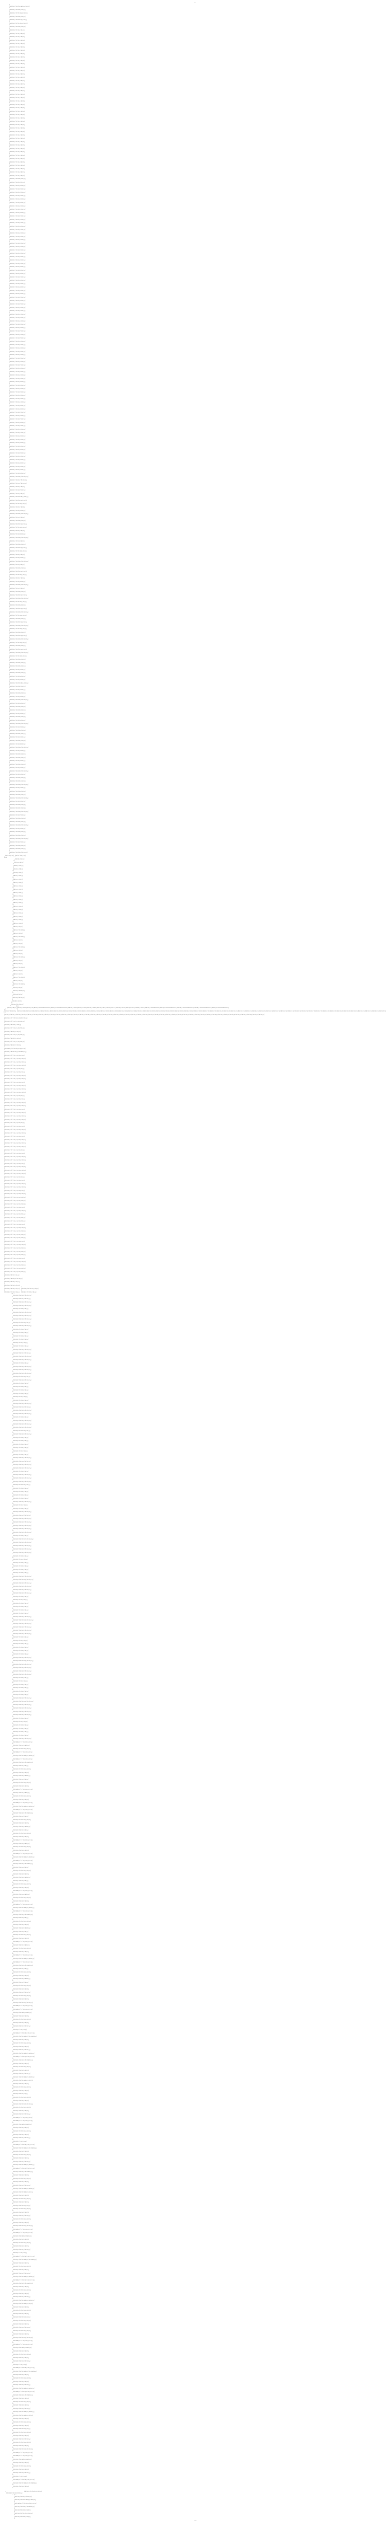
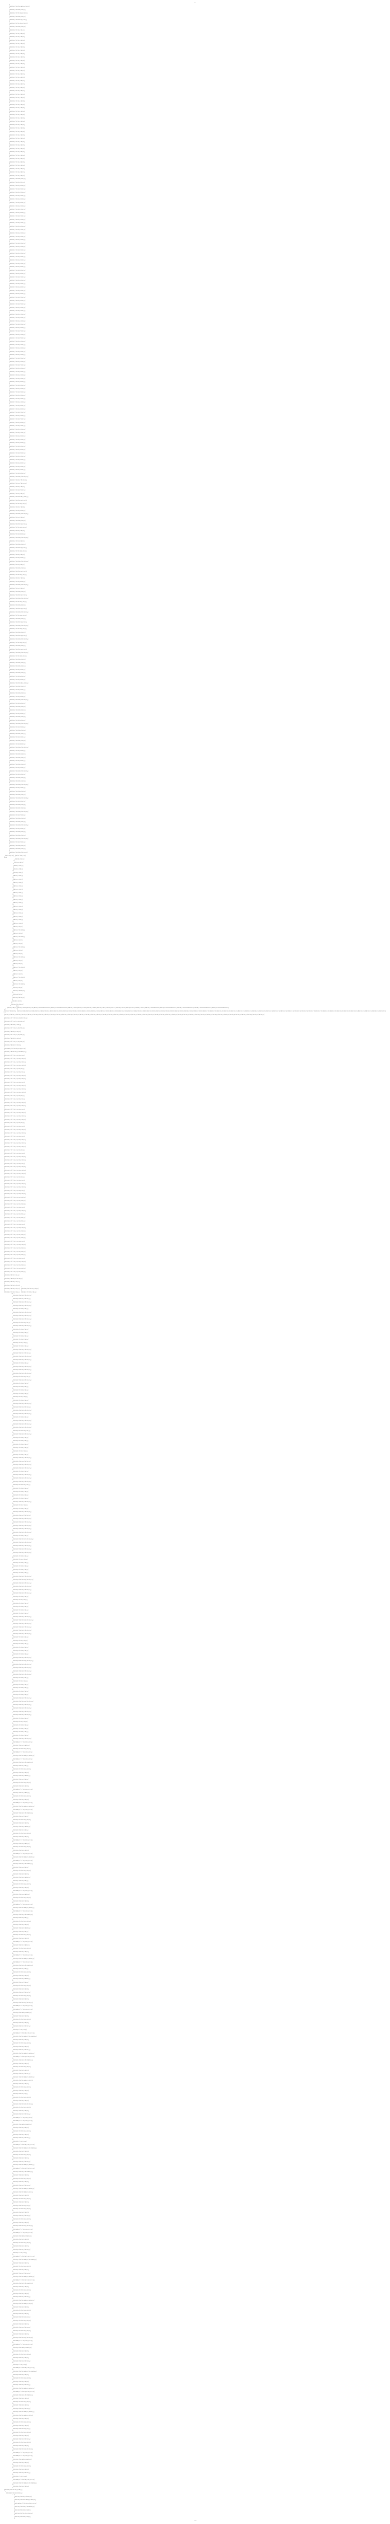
(23, 2490) -> (7, 2488)
